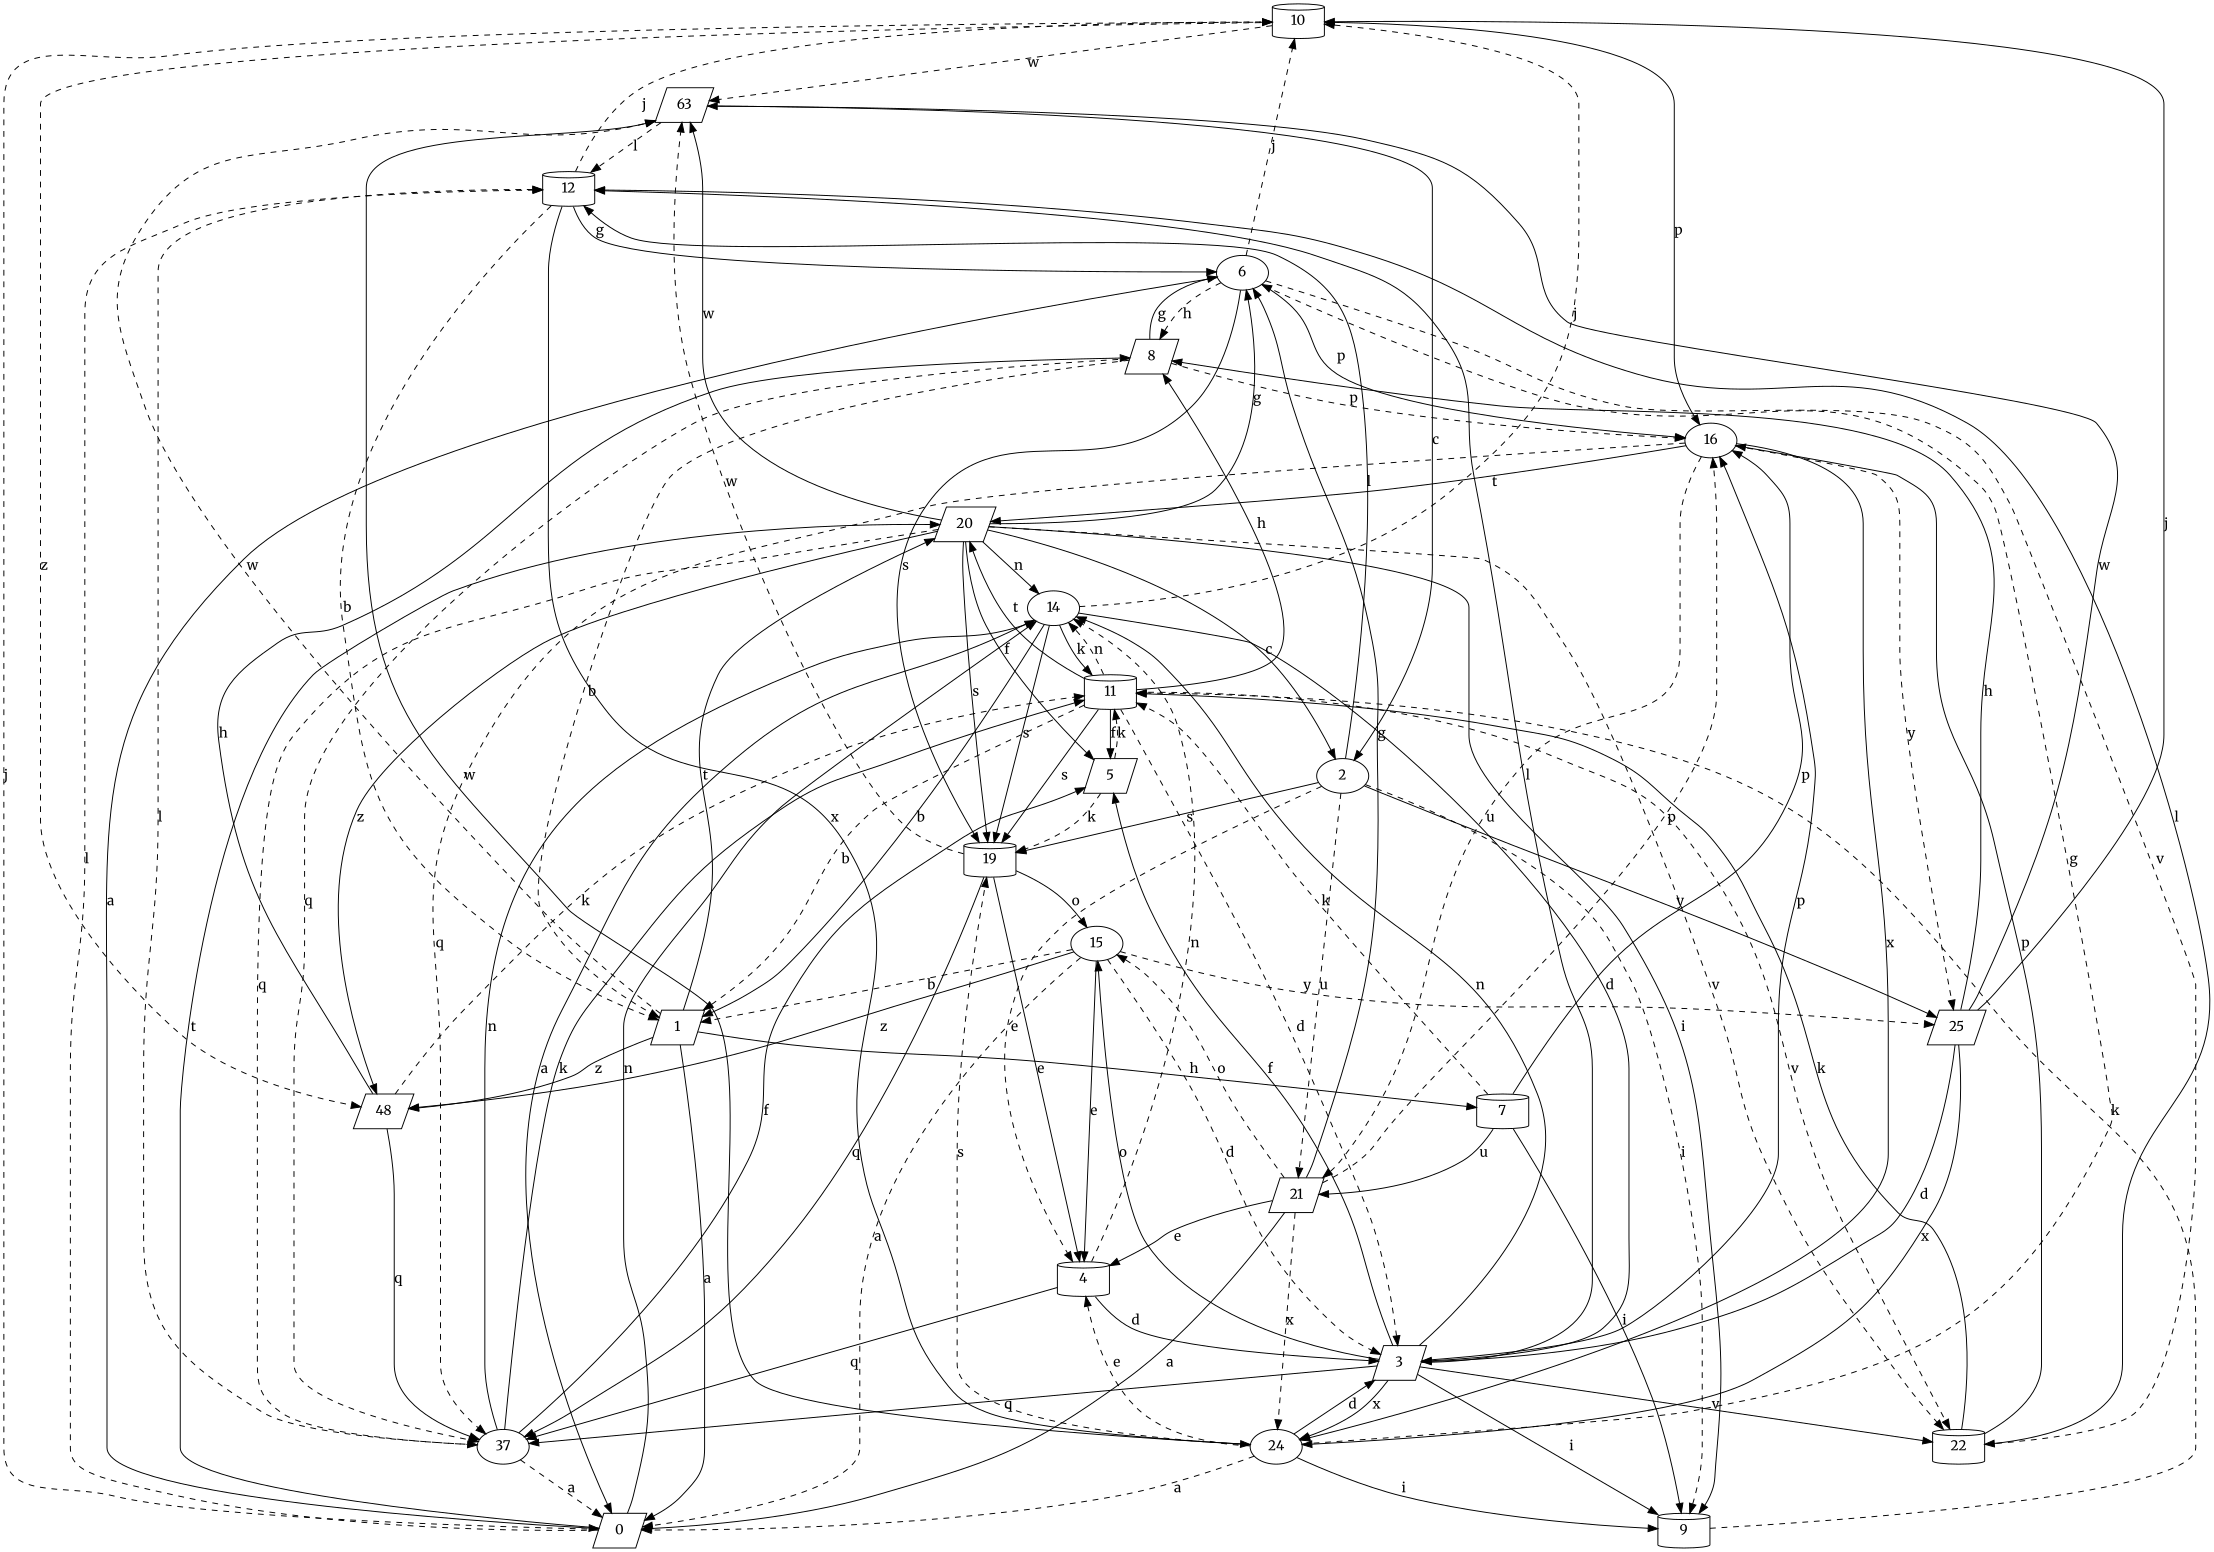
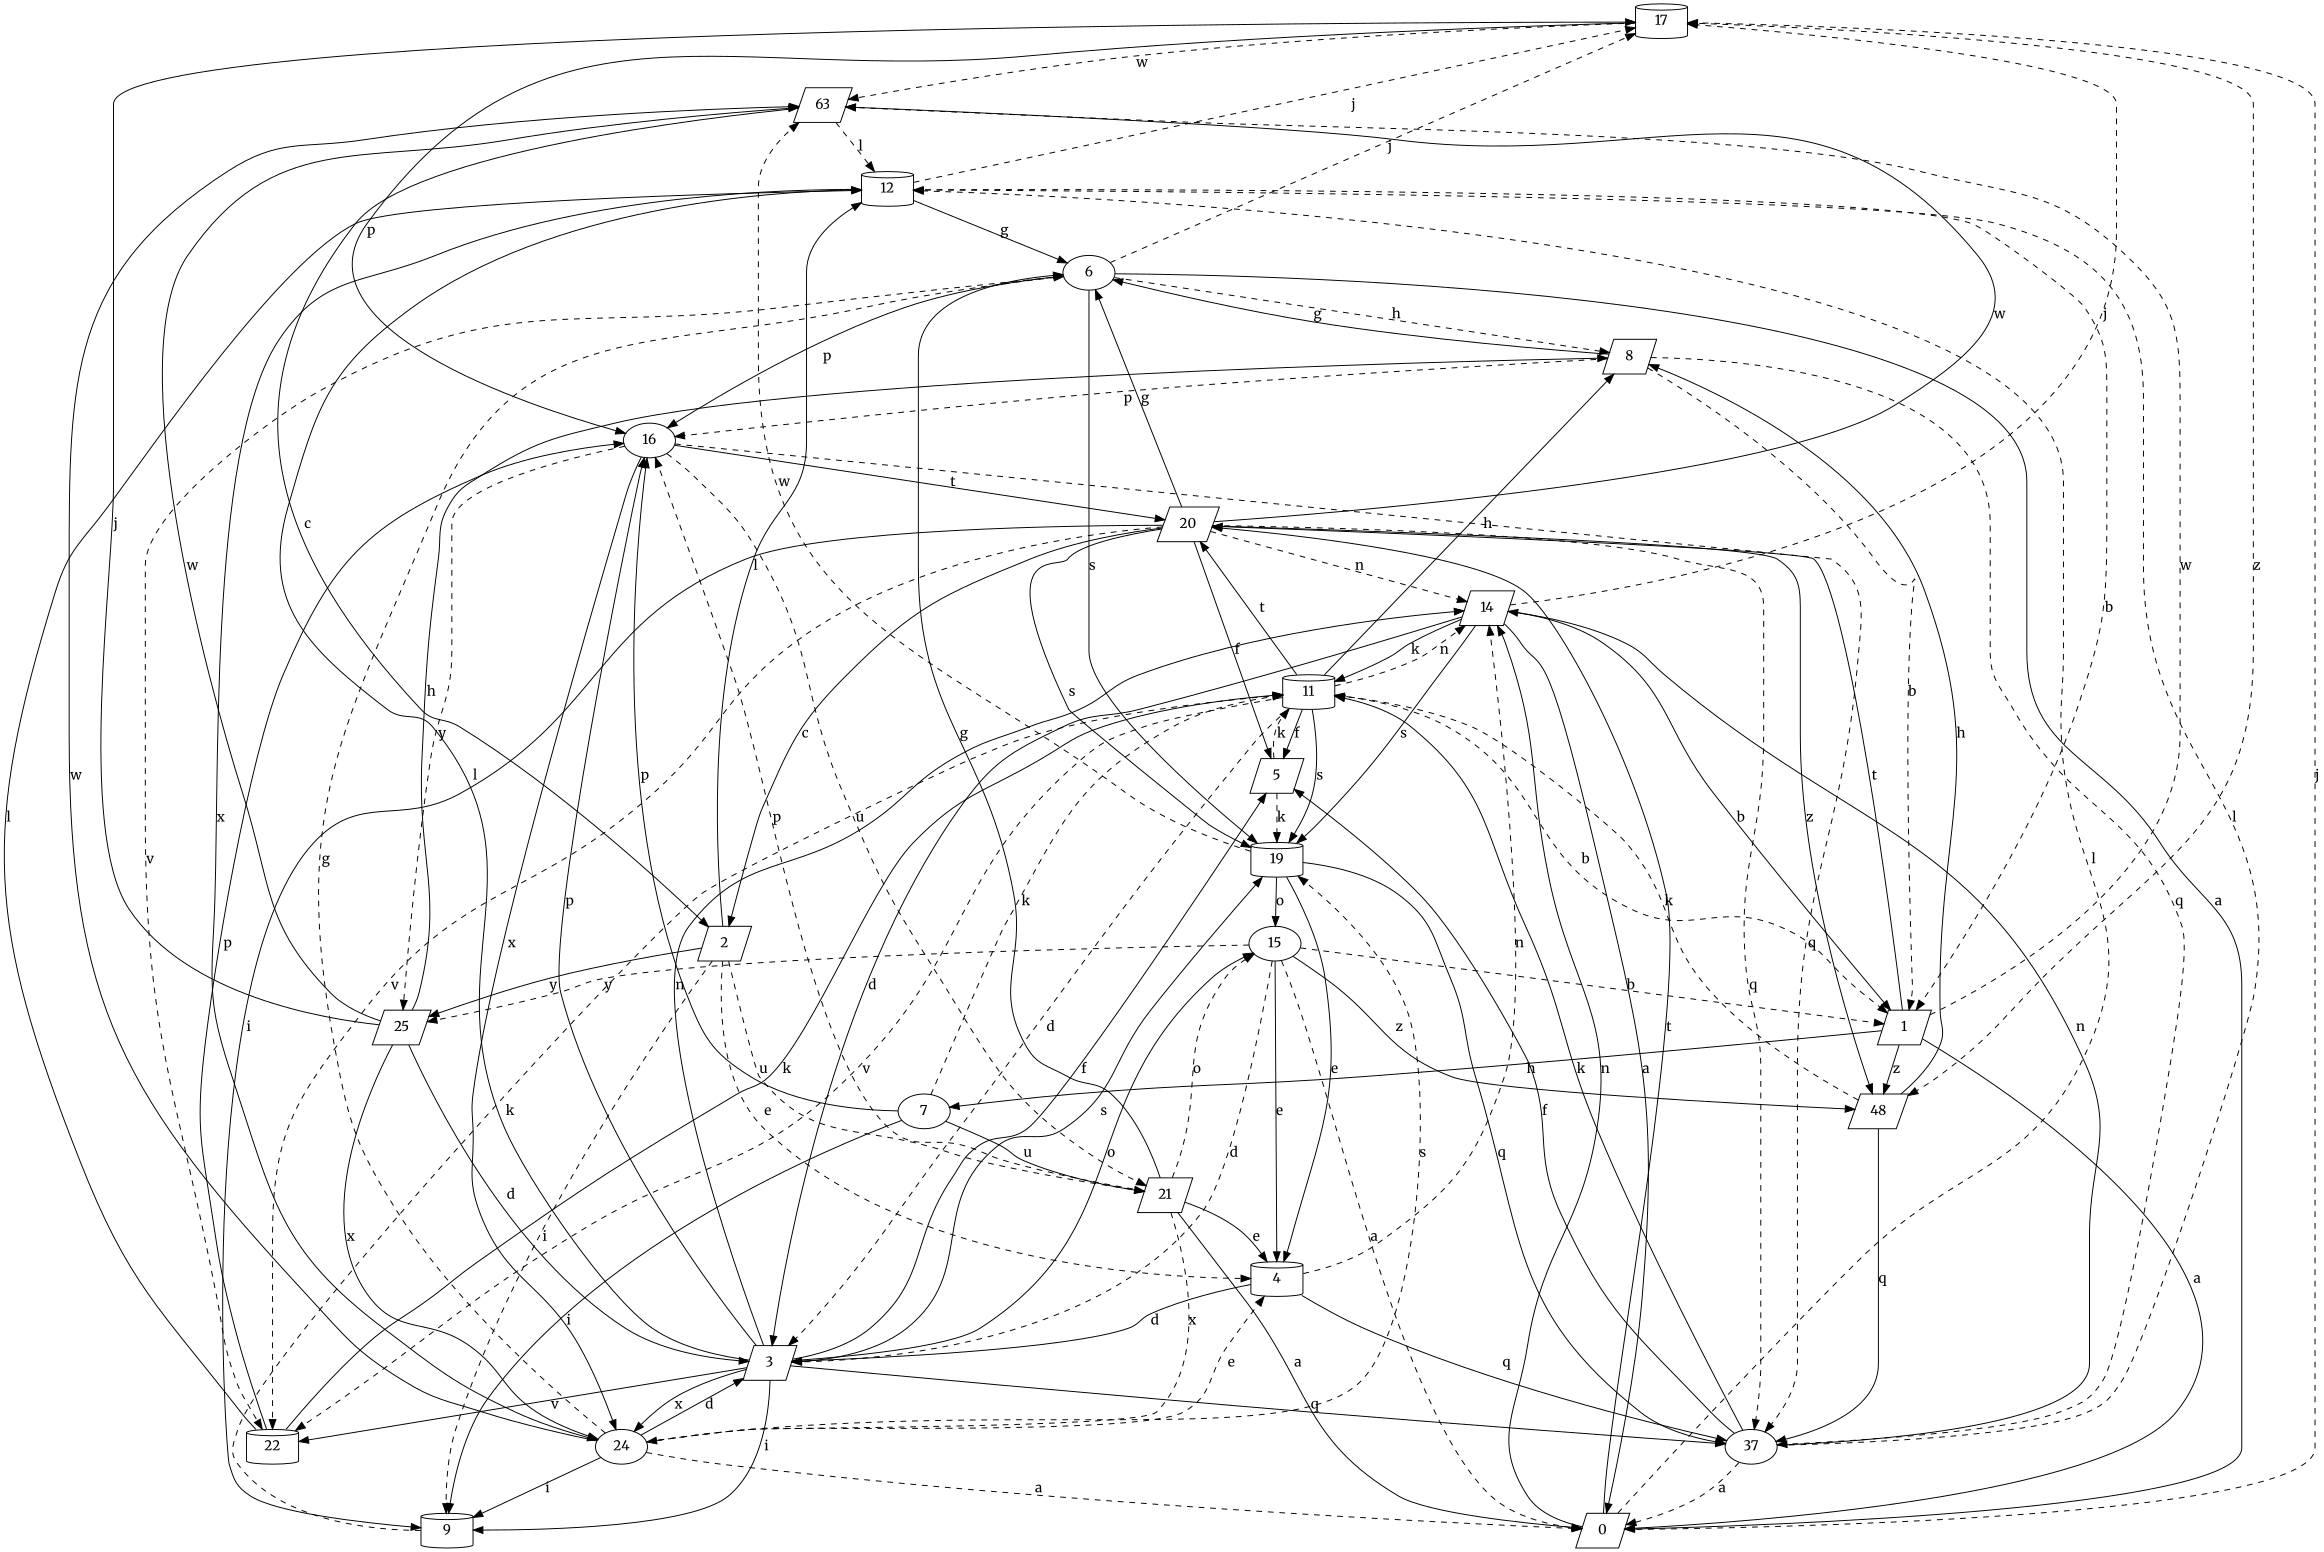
(1298, 21) -> (1662, 21)
(1007, 564) -> (1334, 565)
(1054, 608) -> (1487, 608)
(1343, 776) -> (725, 944)
(1172, 817) -> (1039, 1137)
(1503, 1111) -> (924, 1111)
